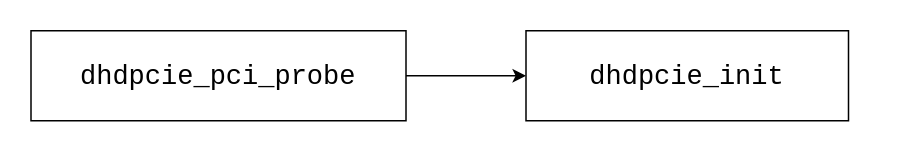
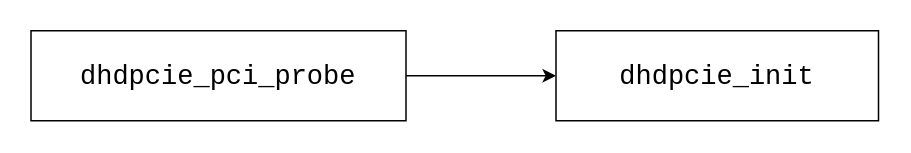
(687, 76) -> (717, 76)
